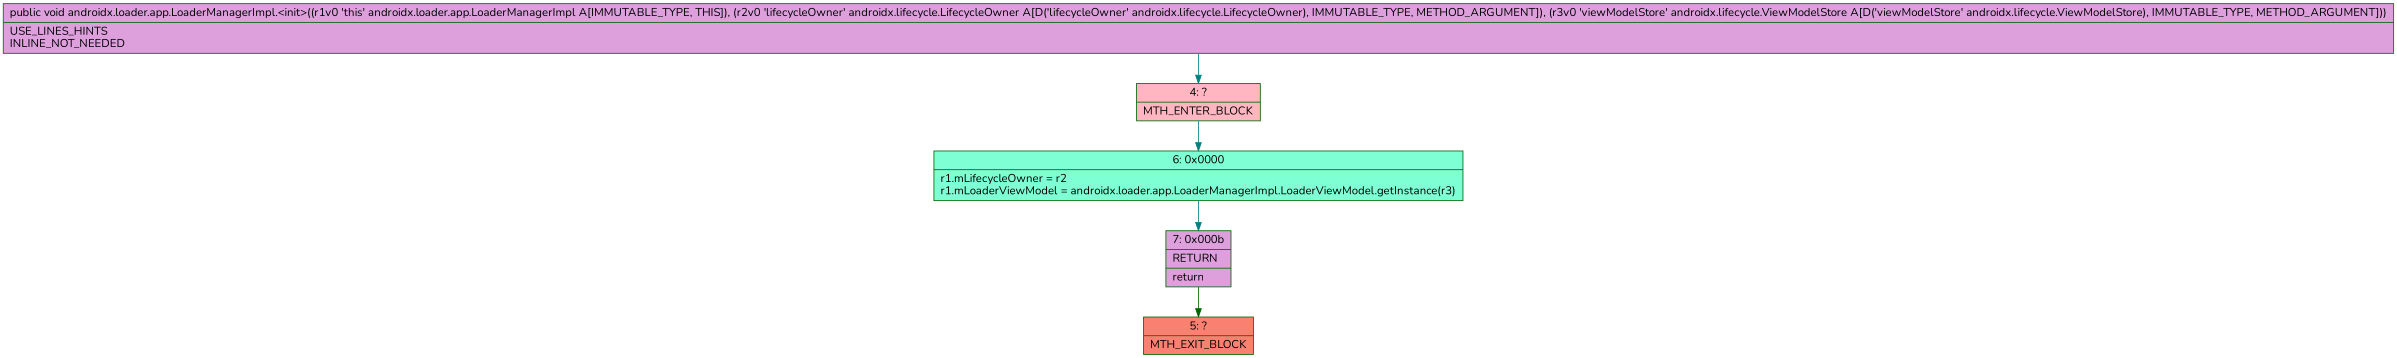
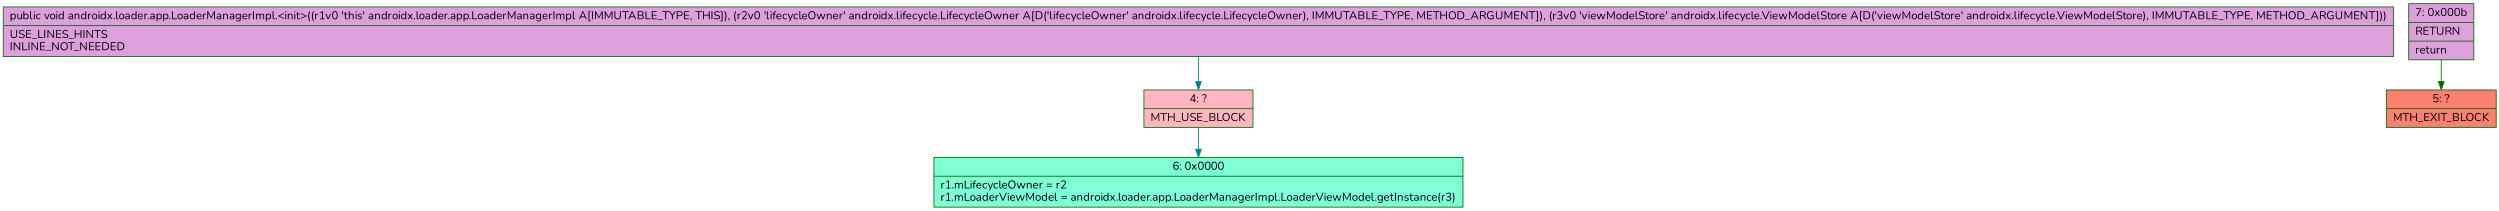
(1198, 111) -> (1198, 118)
(1198, 212) -> none
